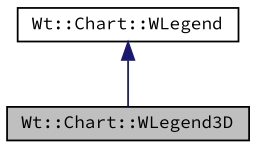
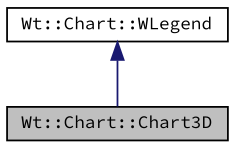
(128, 124) -> (117, 124)
